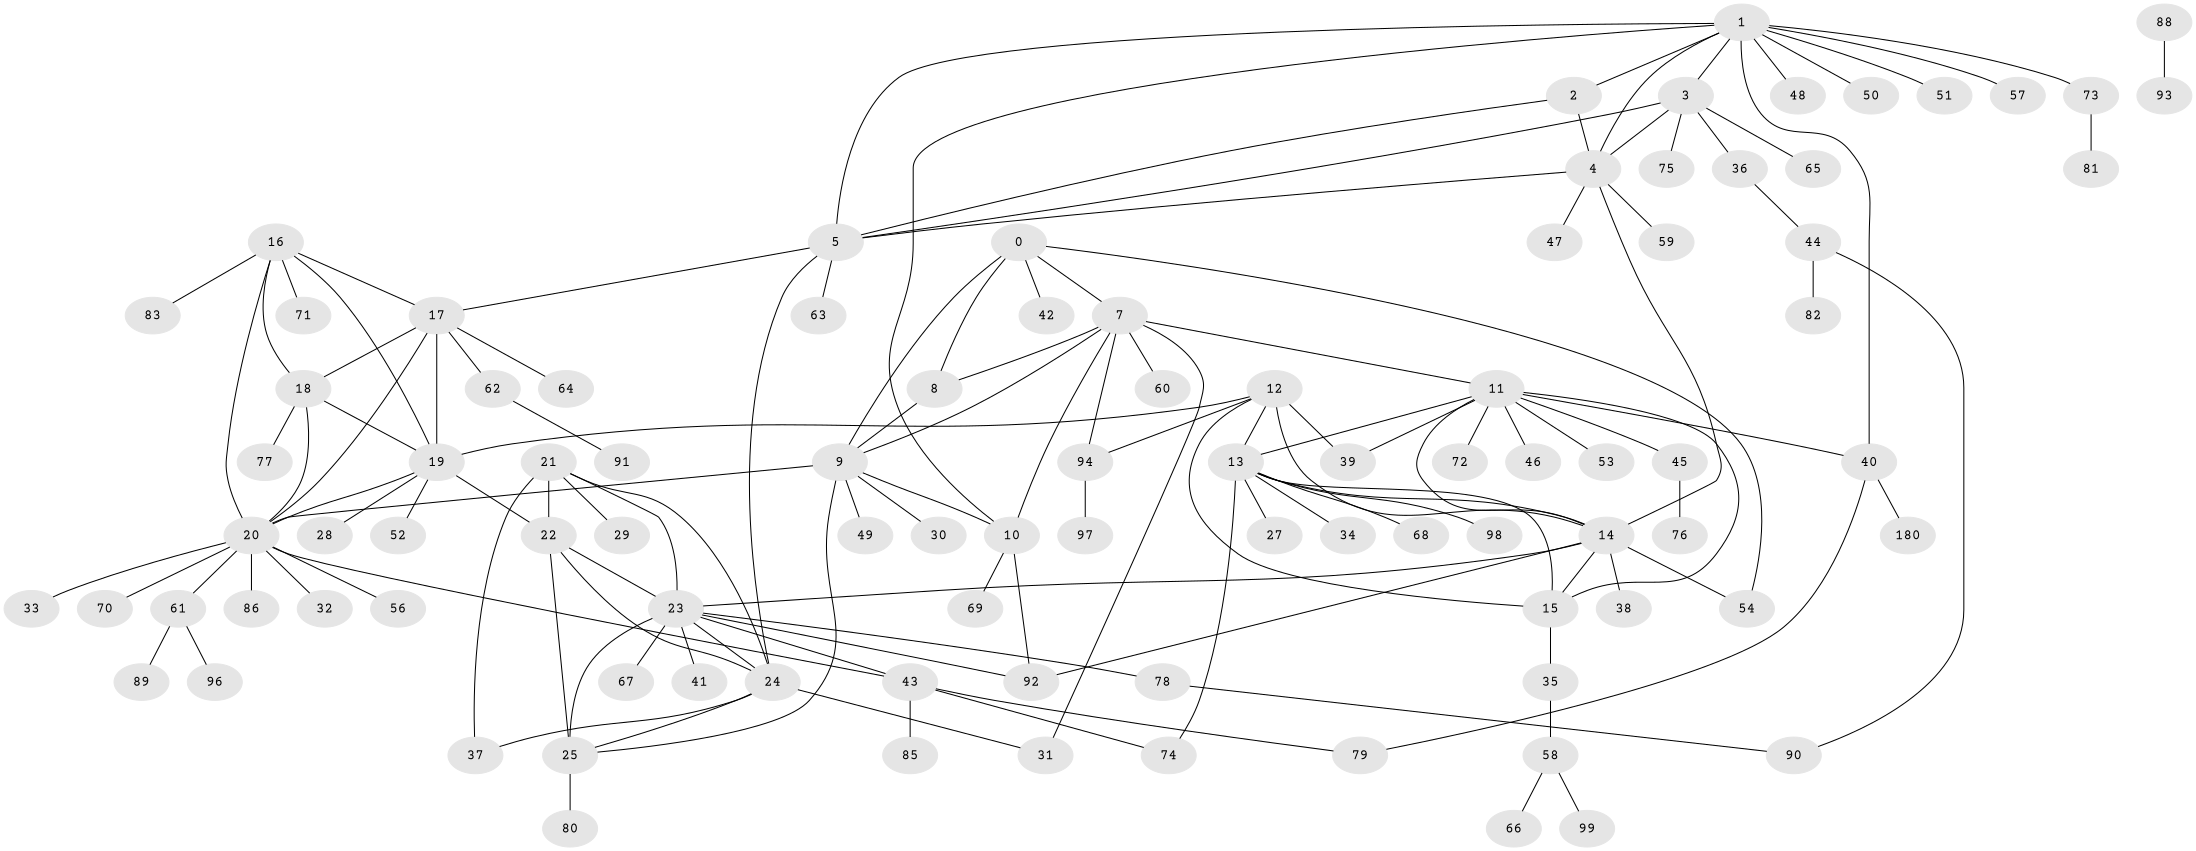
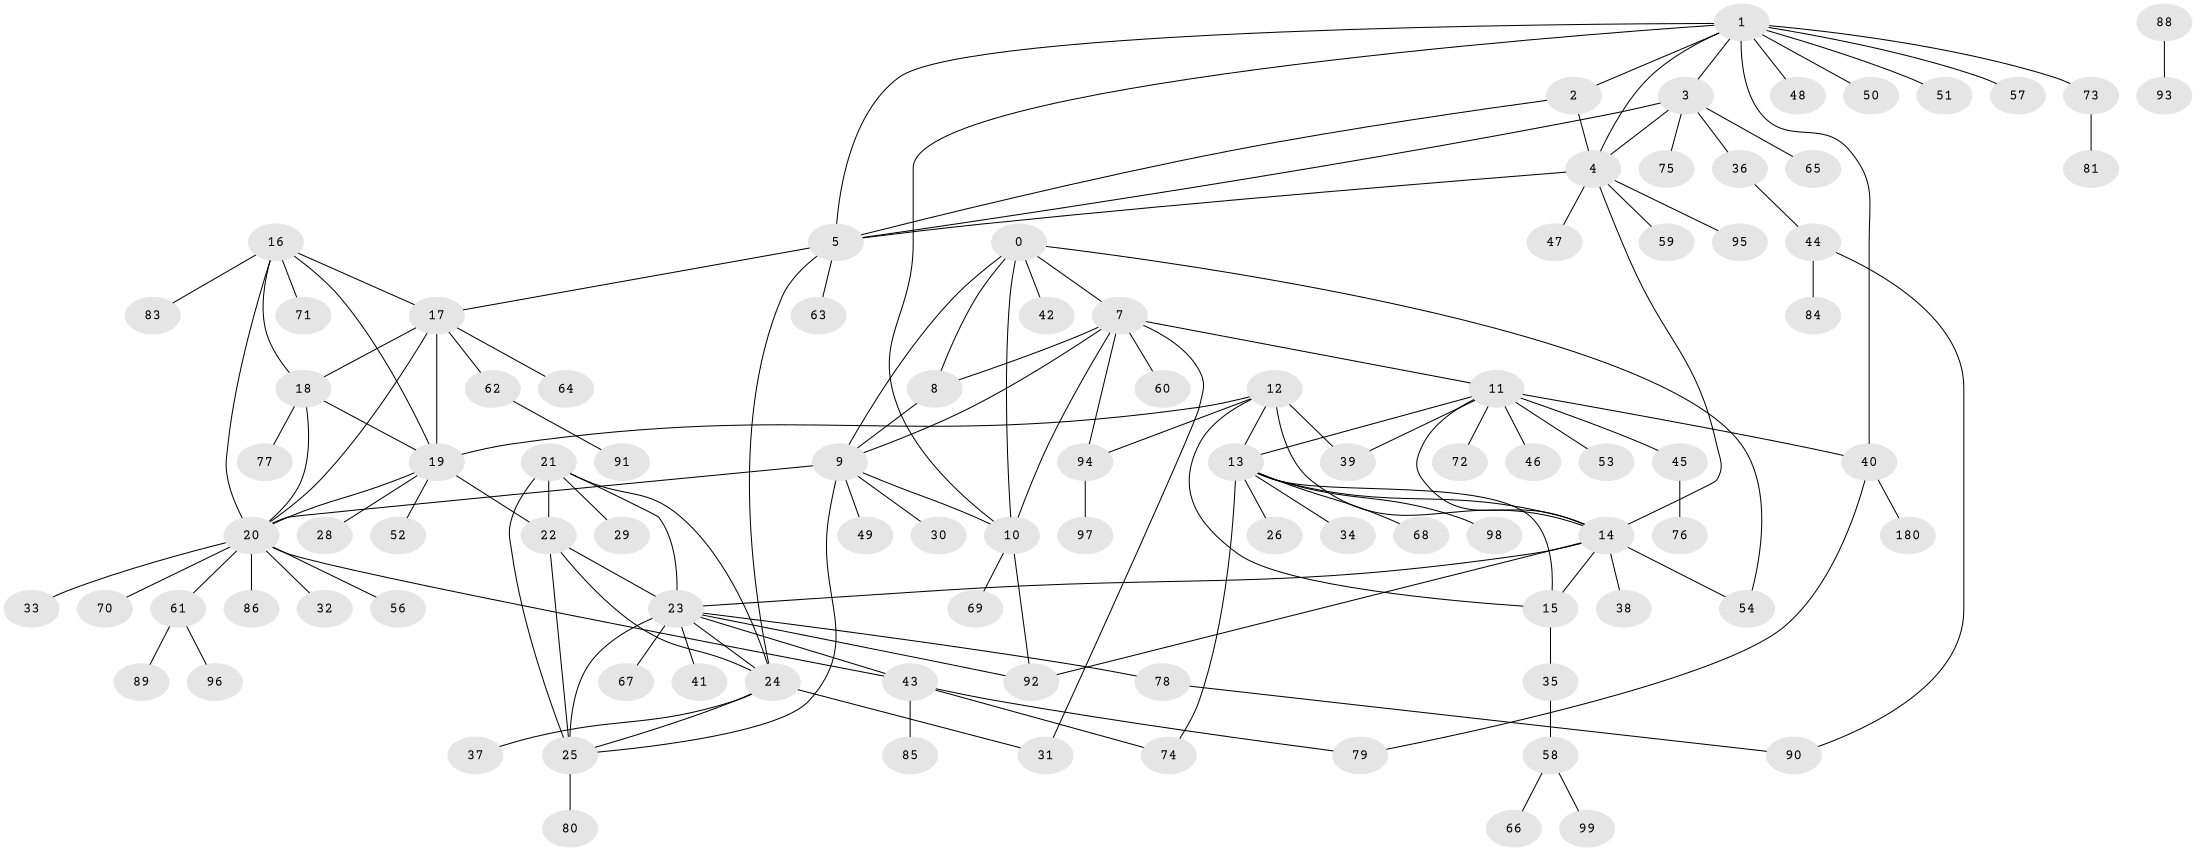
none -> (1740, 242)
(1813, 316) -> (1813, 316)
none -> (1007, 376)
(1735, 476) -> none
(1275, 535) -> (1275, 535)
(482, 608) -> (524, 614)
